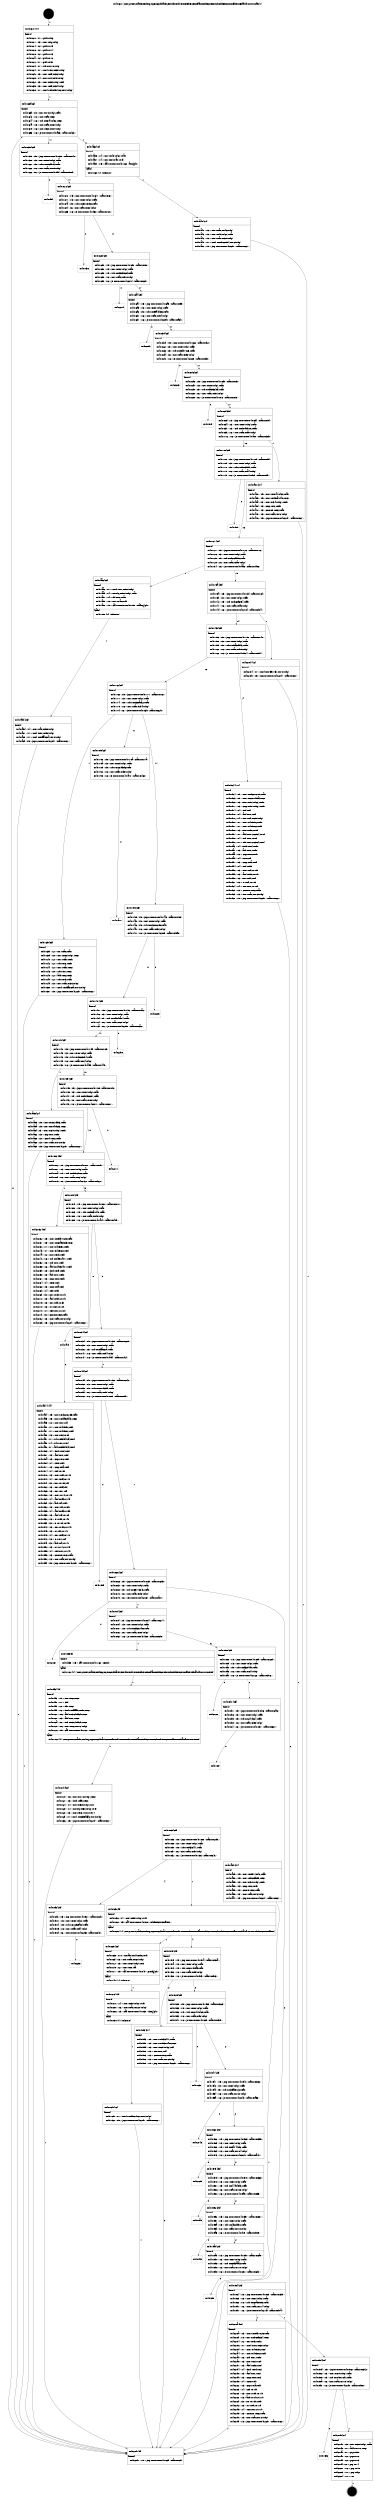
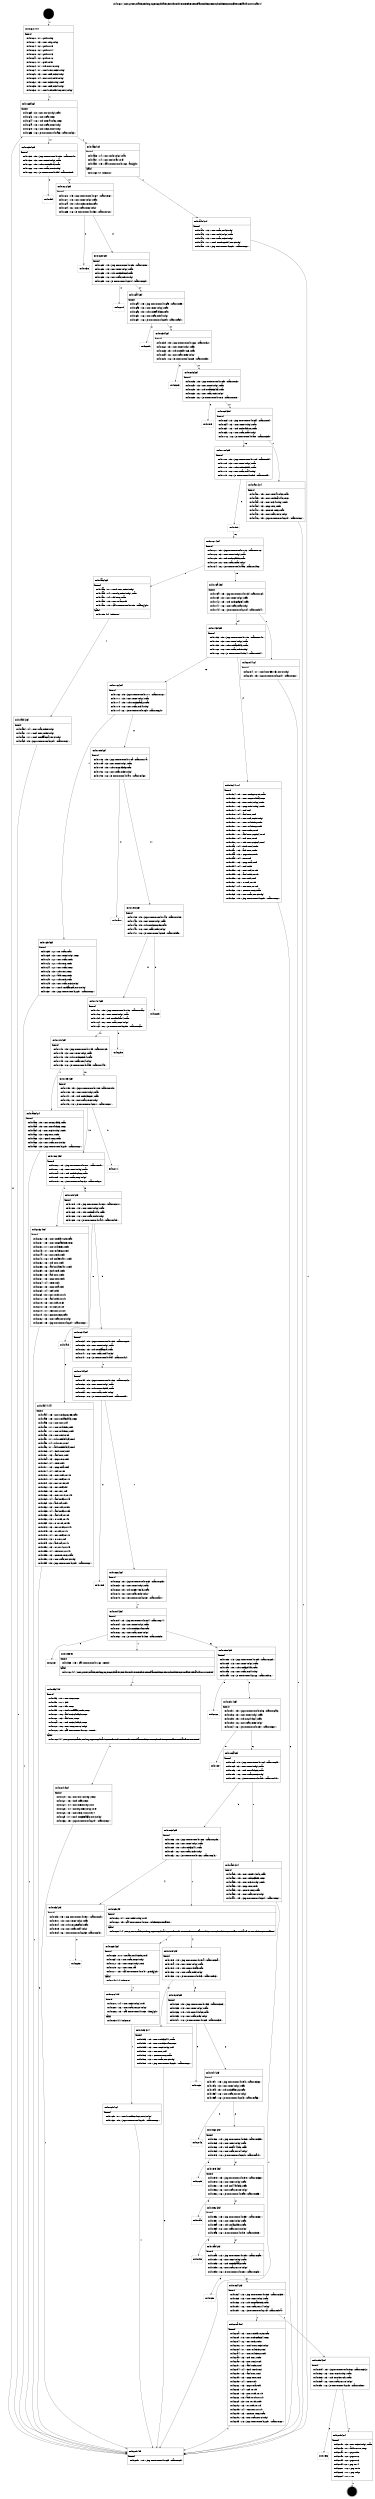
(244, 508) -> (234, 534)
(156, 808) -> (136, 842)
(77, 1626) -> (77, 1644)
none -> (252, 1766)
(283, 1999) -> (38, 2041)
none -> (245, 2278)
